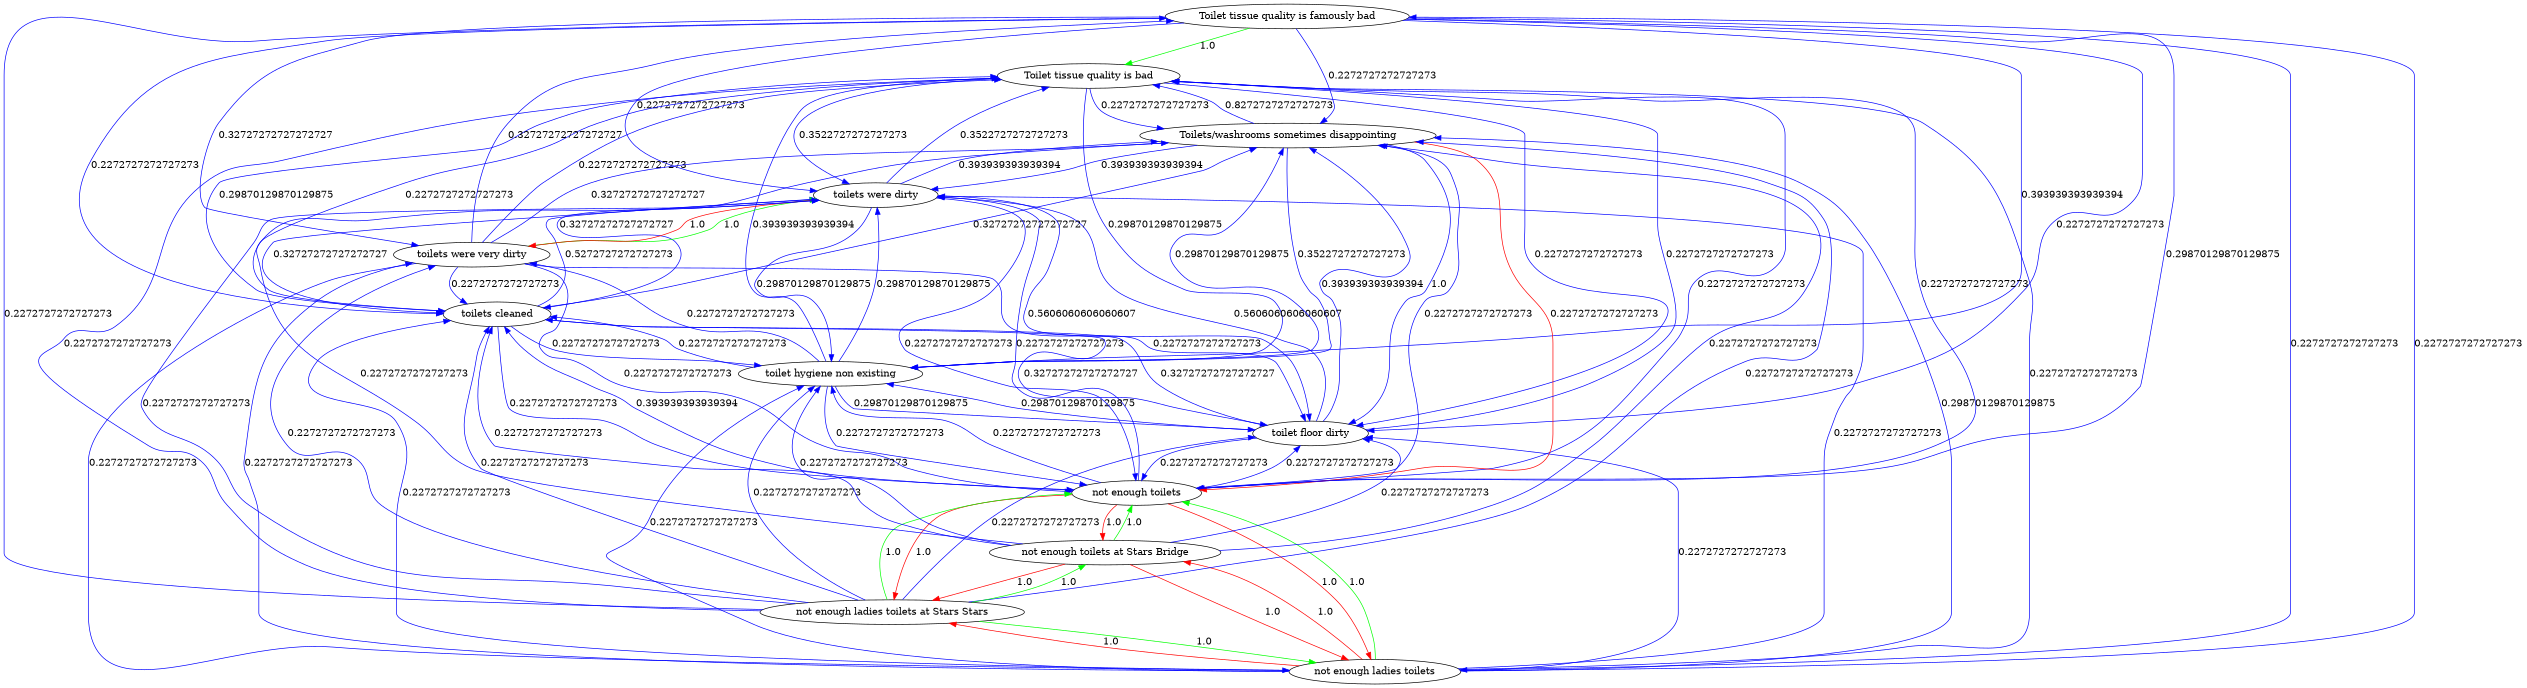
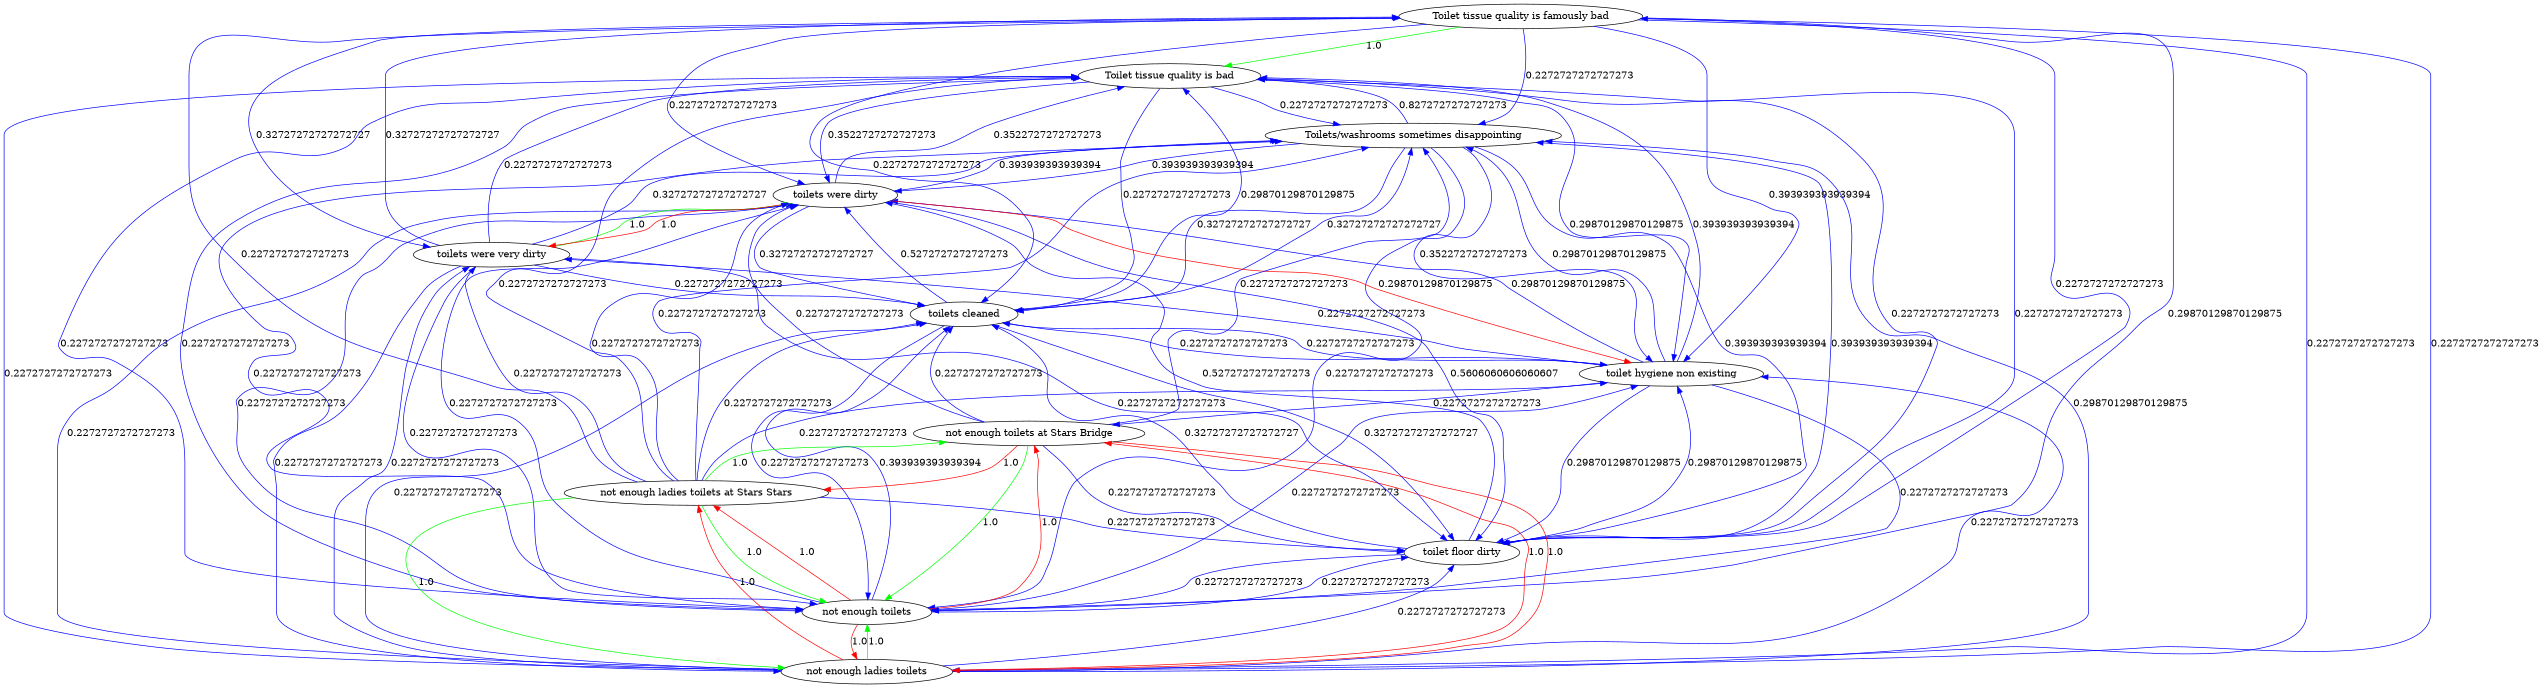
(761, 275) -> (1278, 272)
(1439, 285) -> (1776, 344)
(1288, 314) -> (1256, 374)
(1552, 438) -> (1311, 433)
(876, 486) -> (1350, 405)
